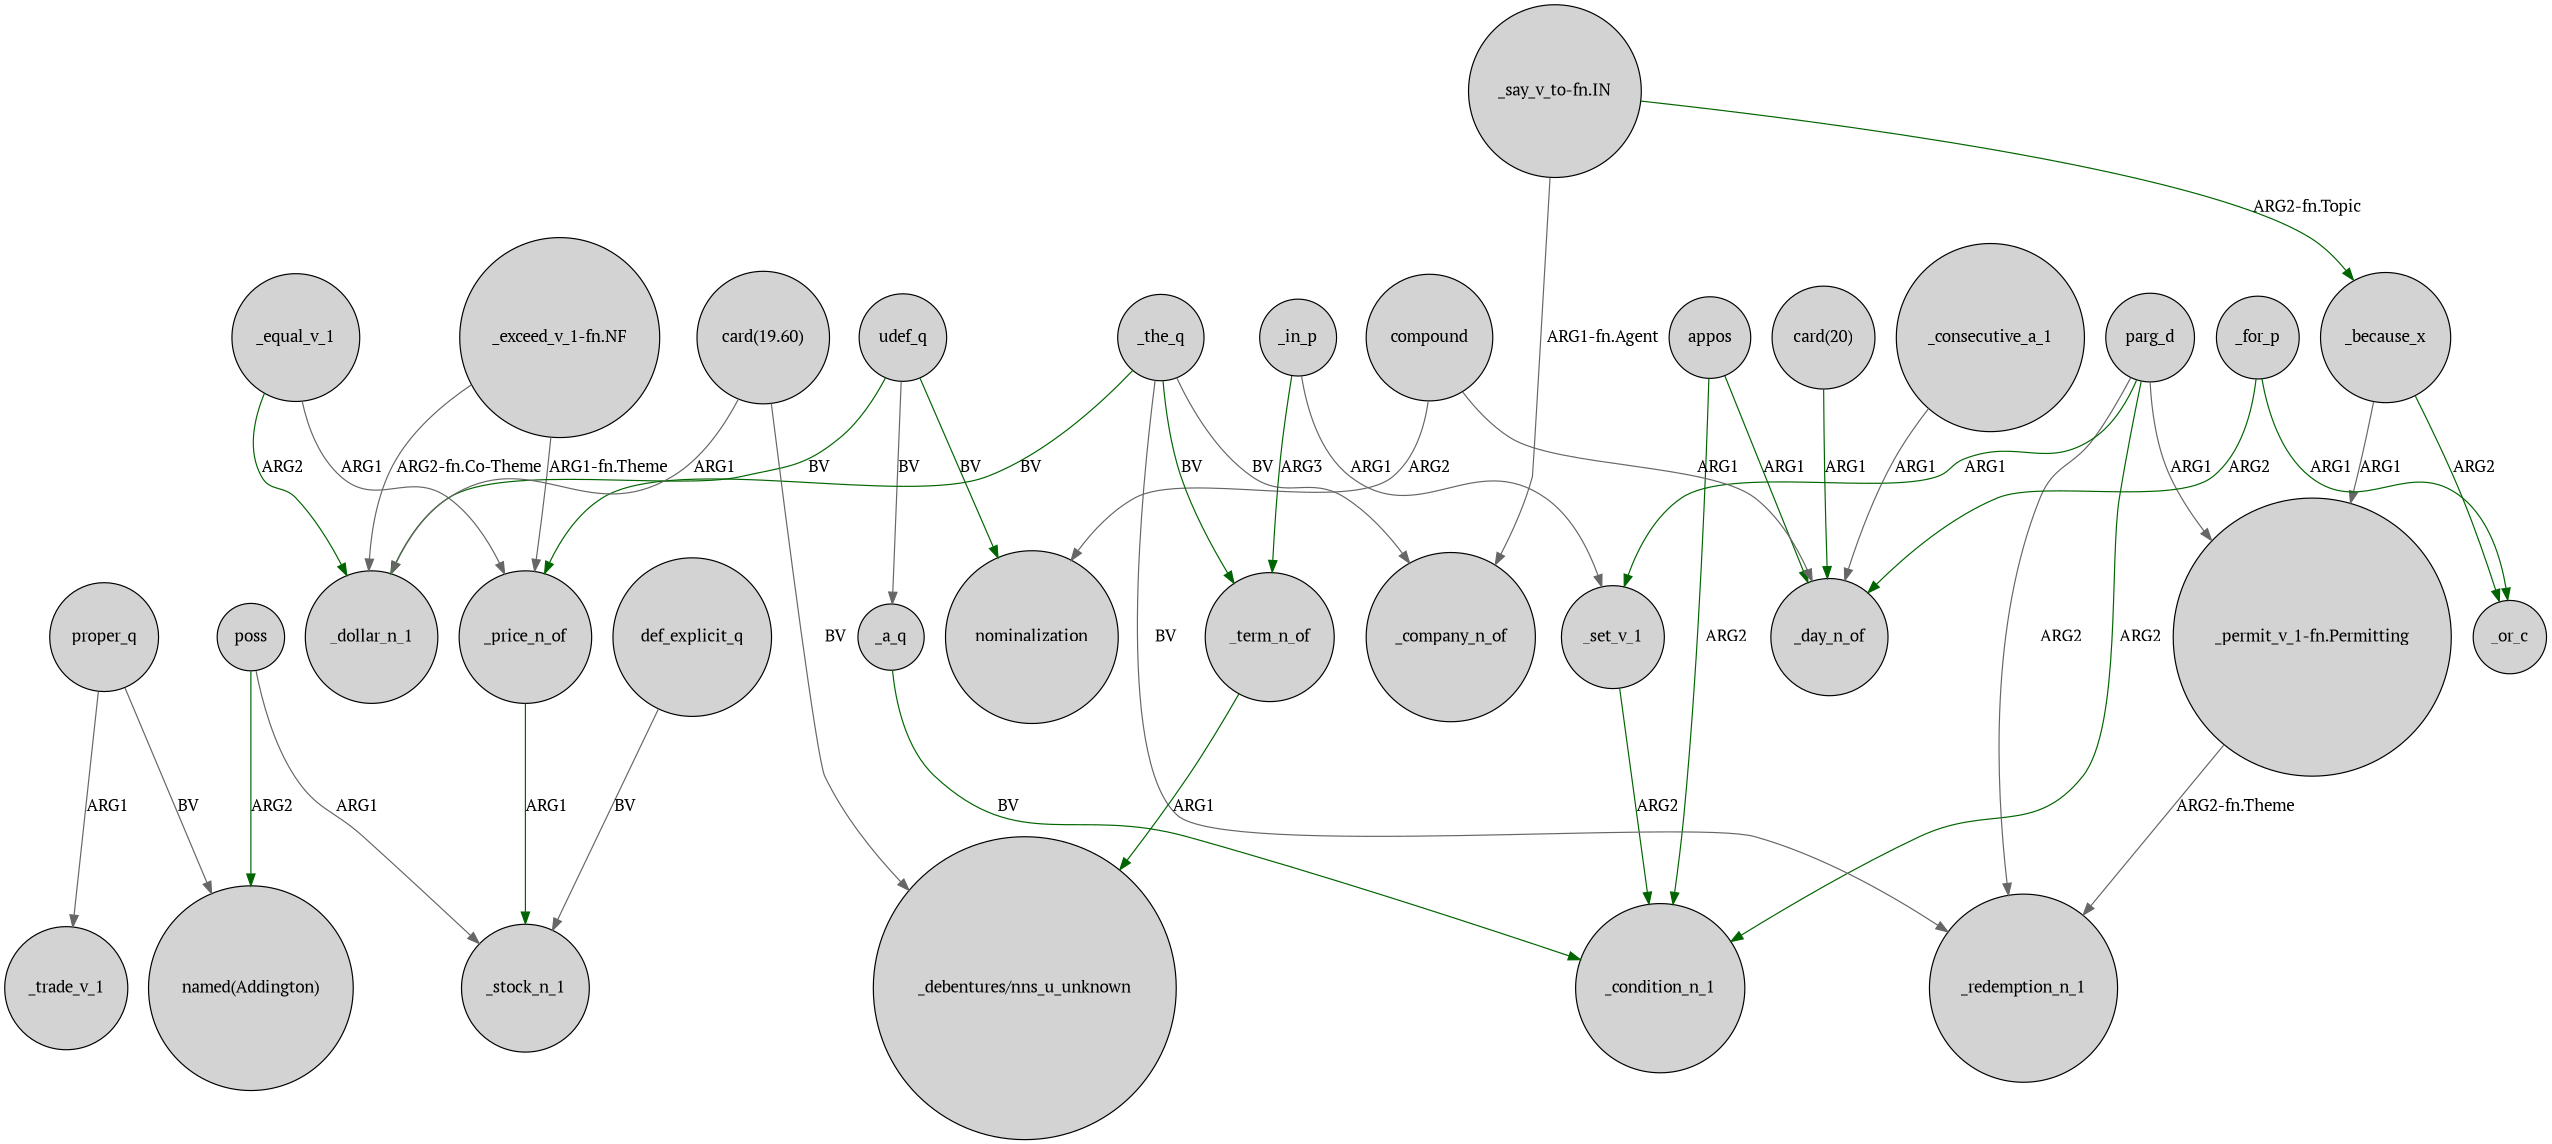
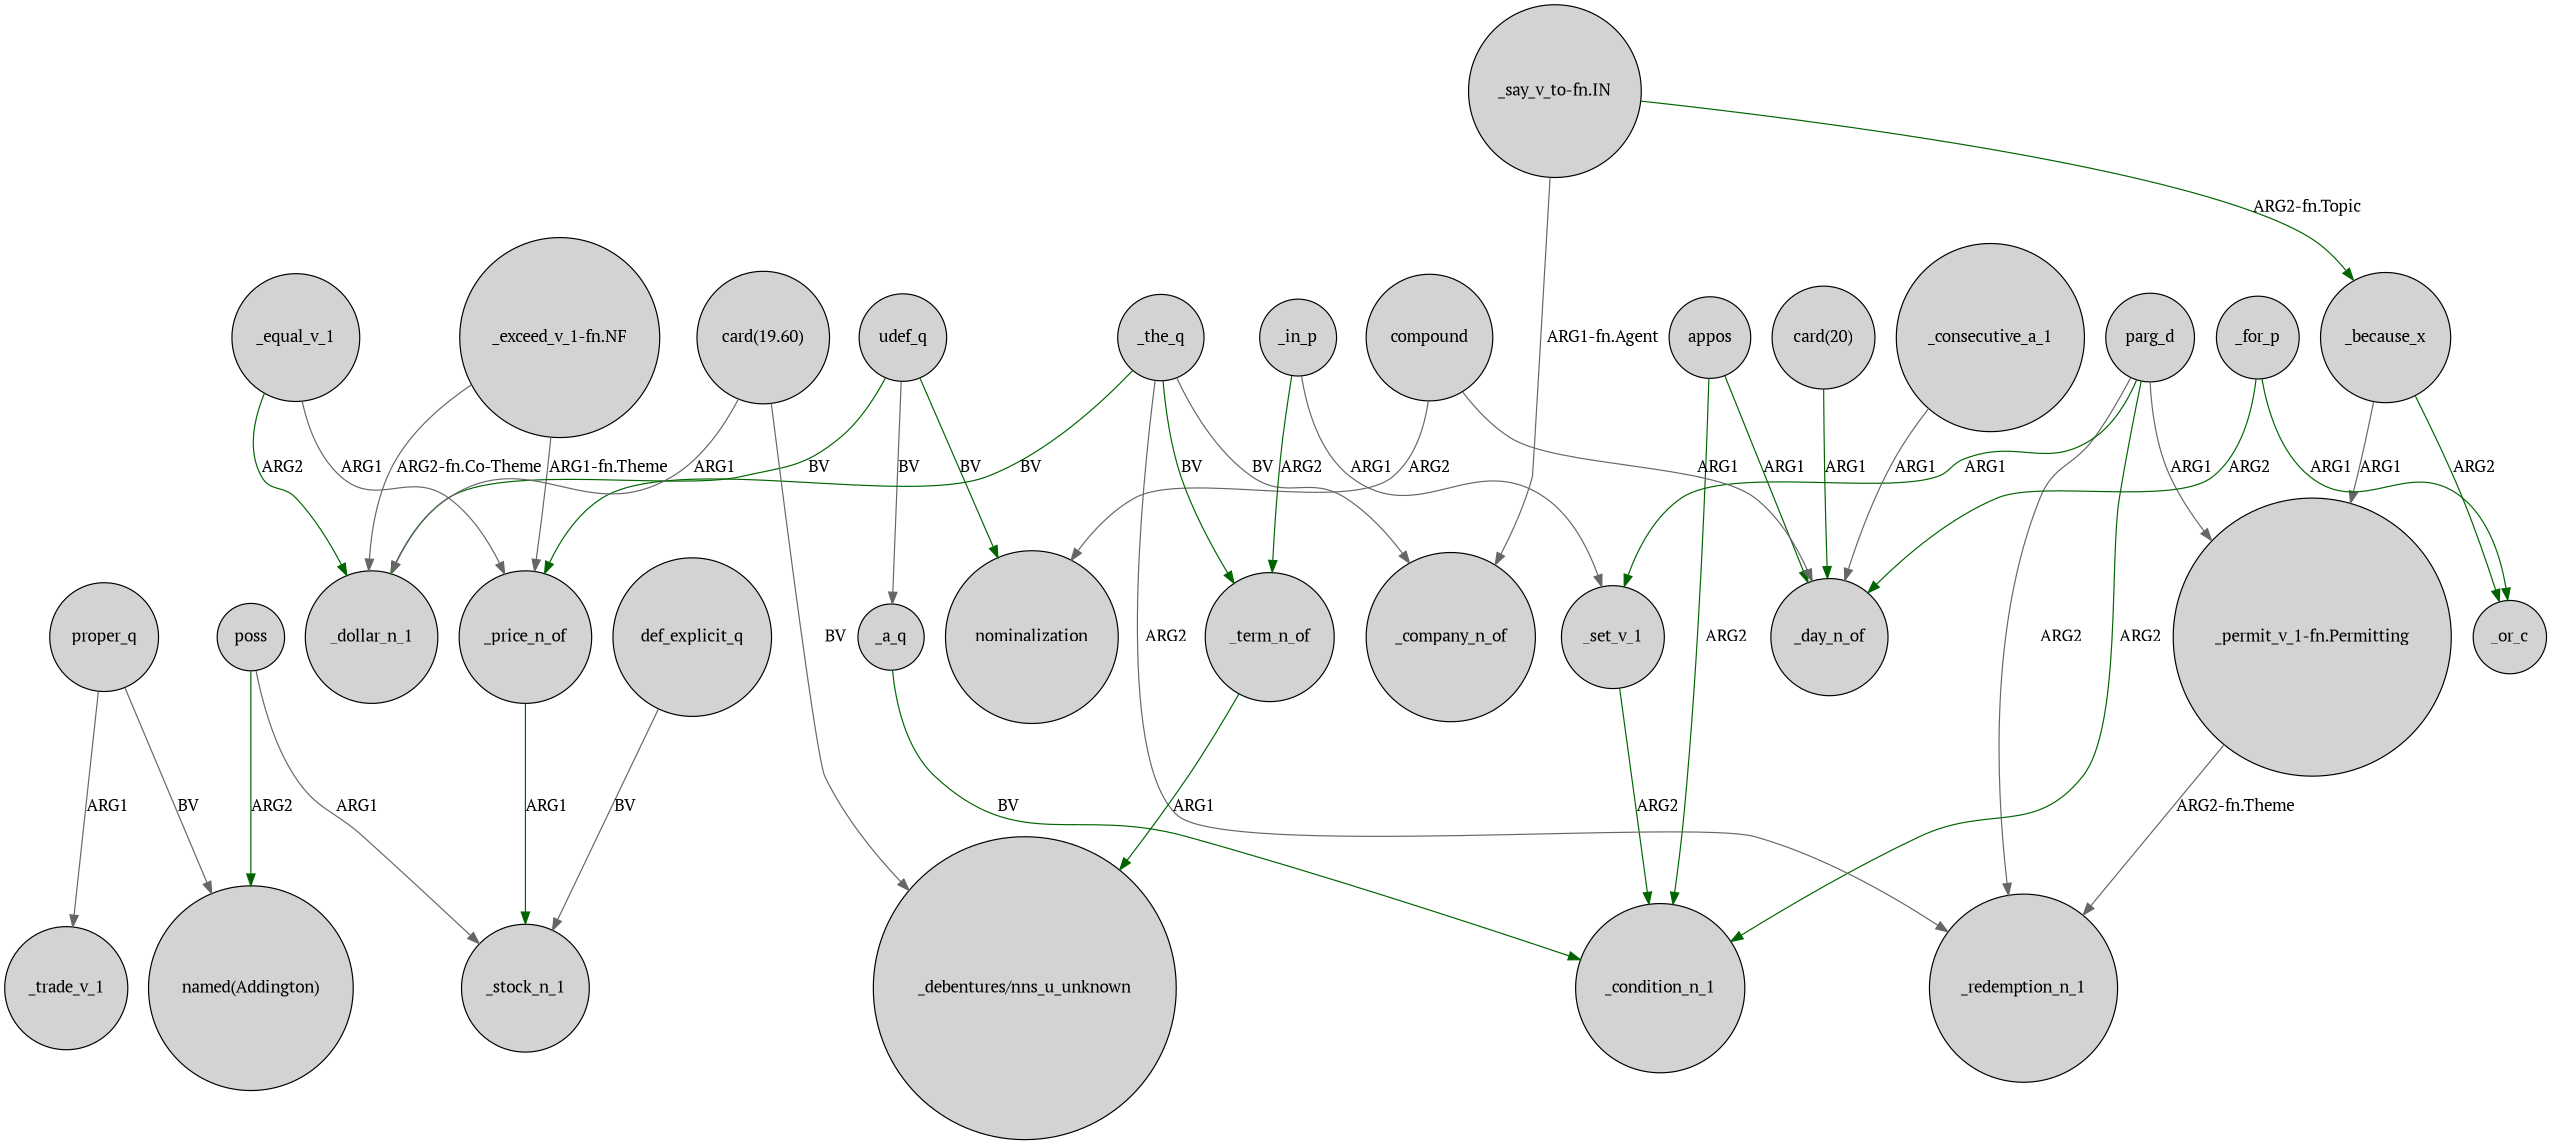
(1302, 468) -> (1302, 468)
(1166, 637) -> (1166, 637)
